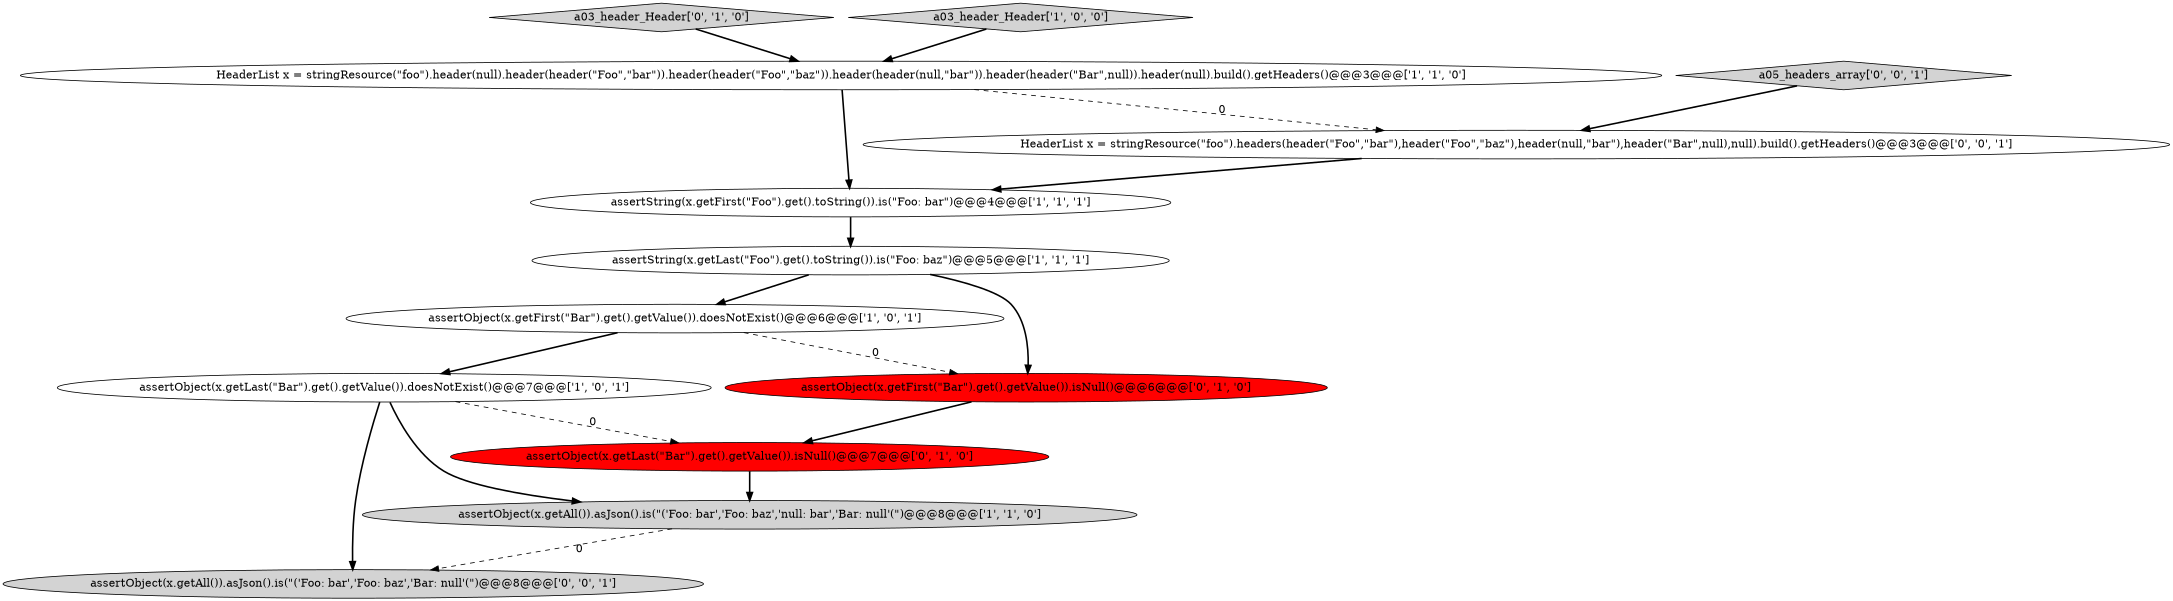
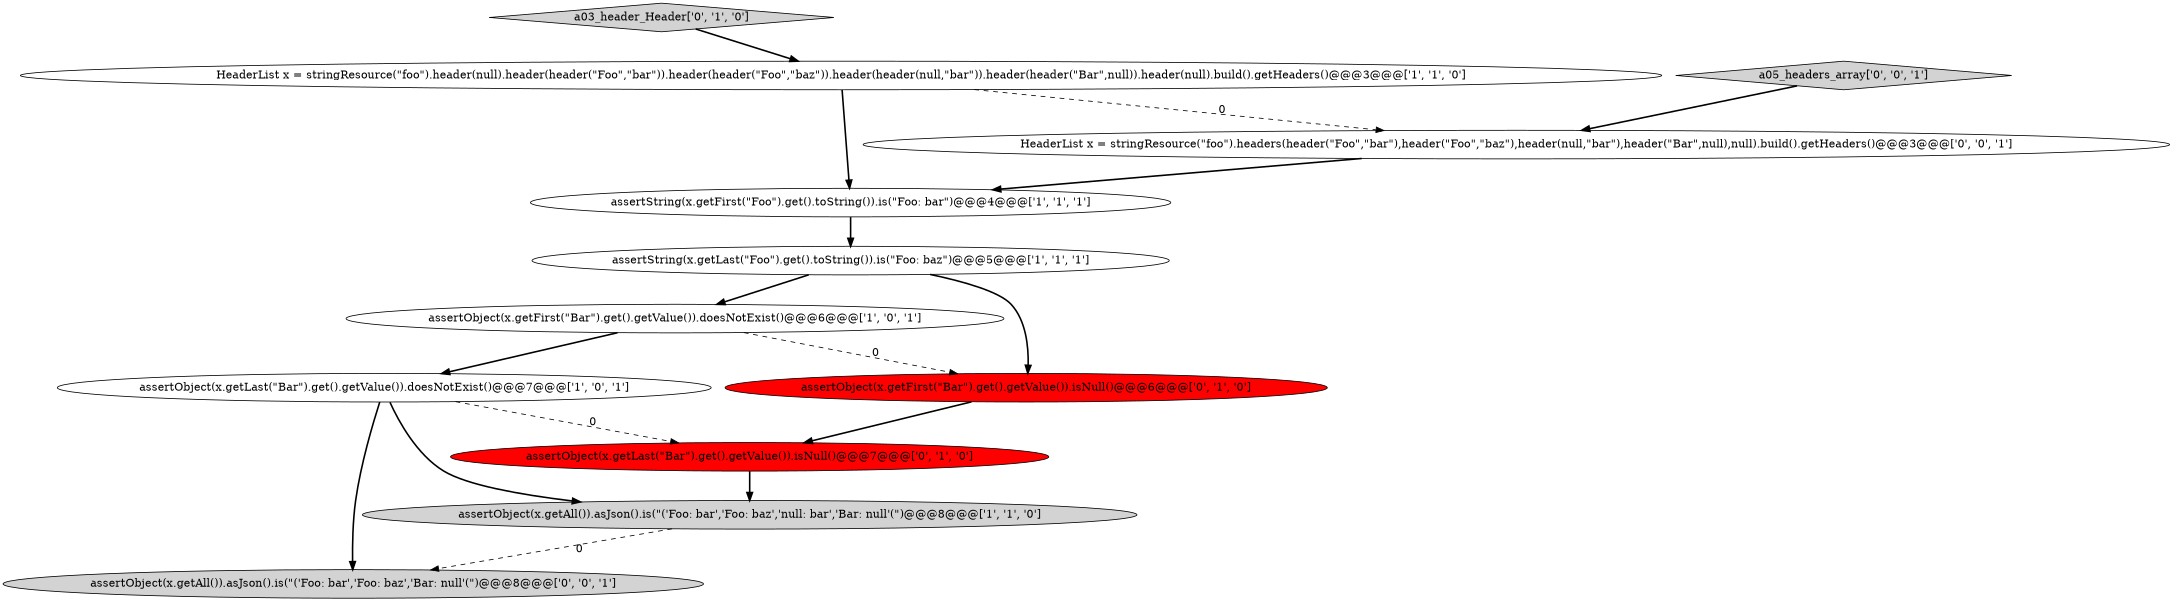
(1021, 17) -> none
